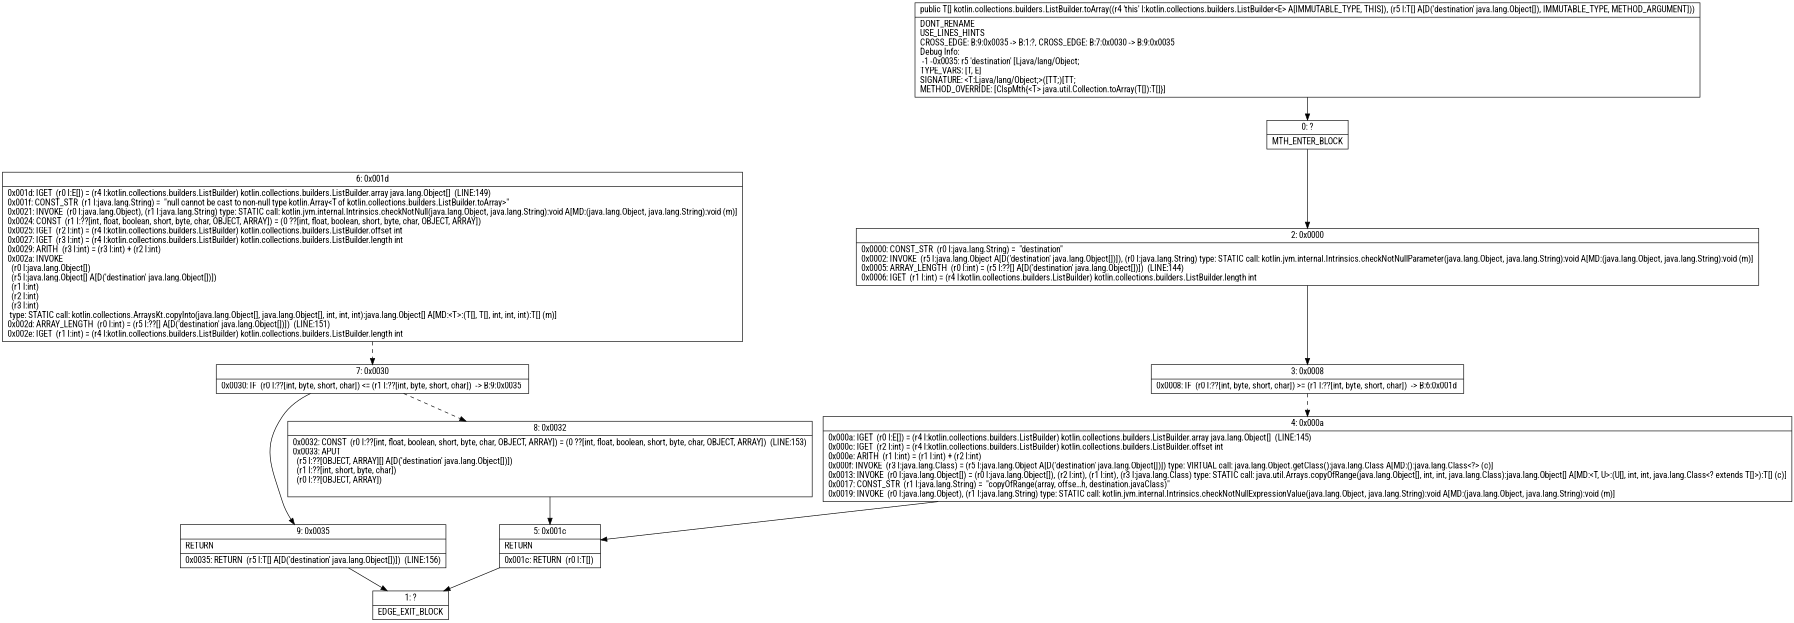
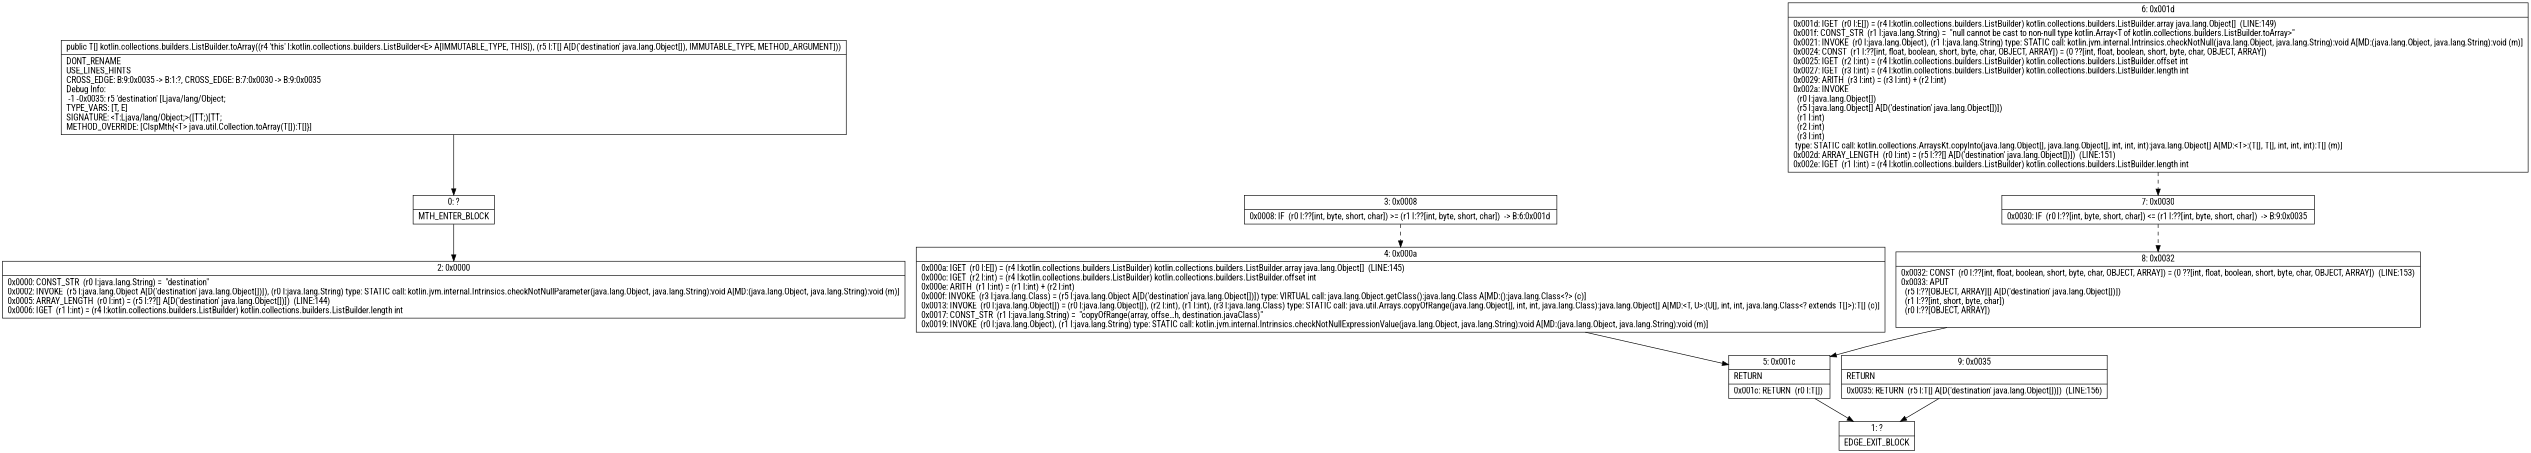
(1308, 322) -> none
(270, 450) -> none
